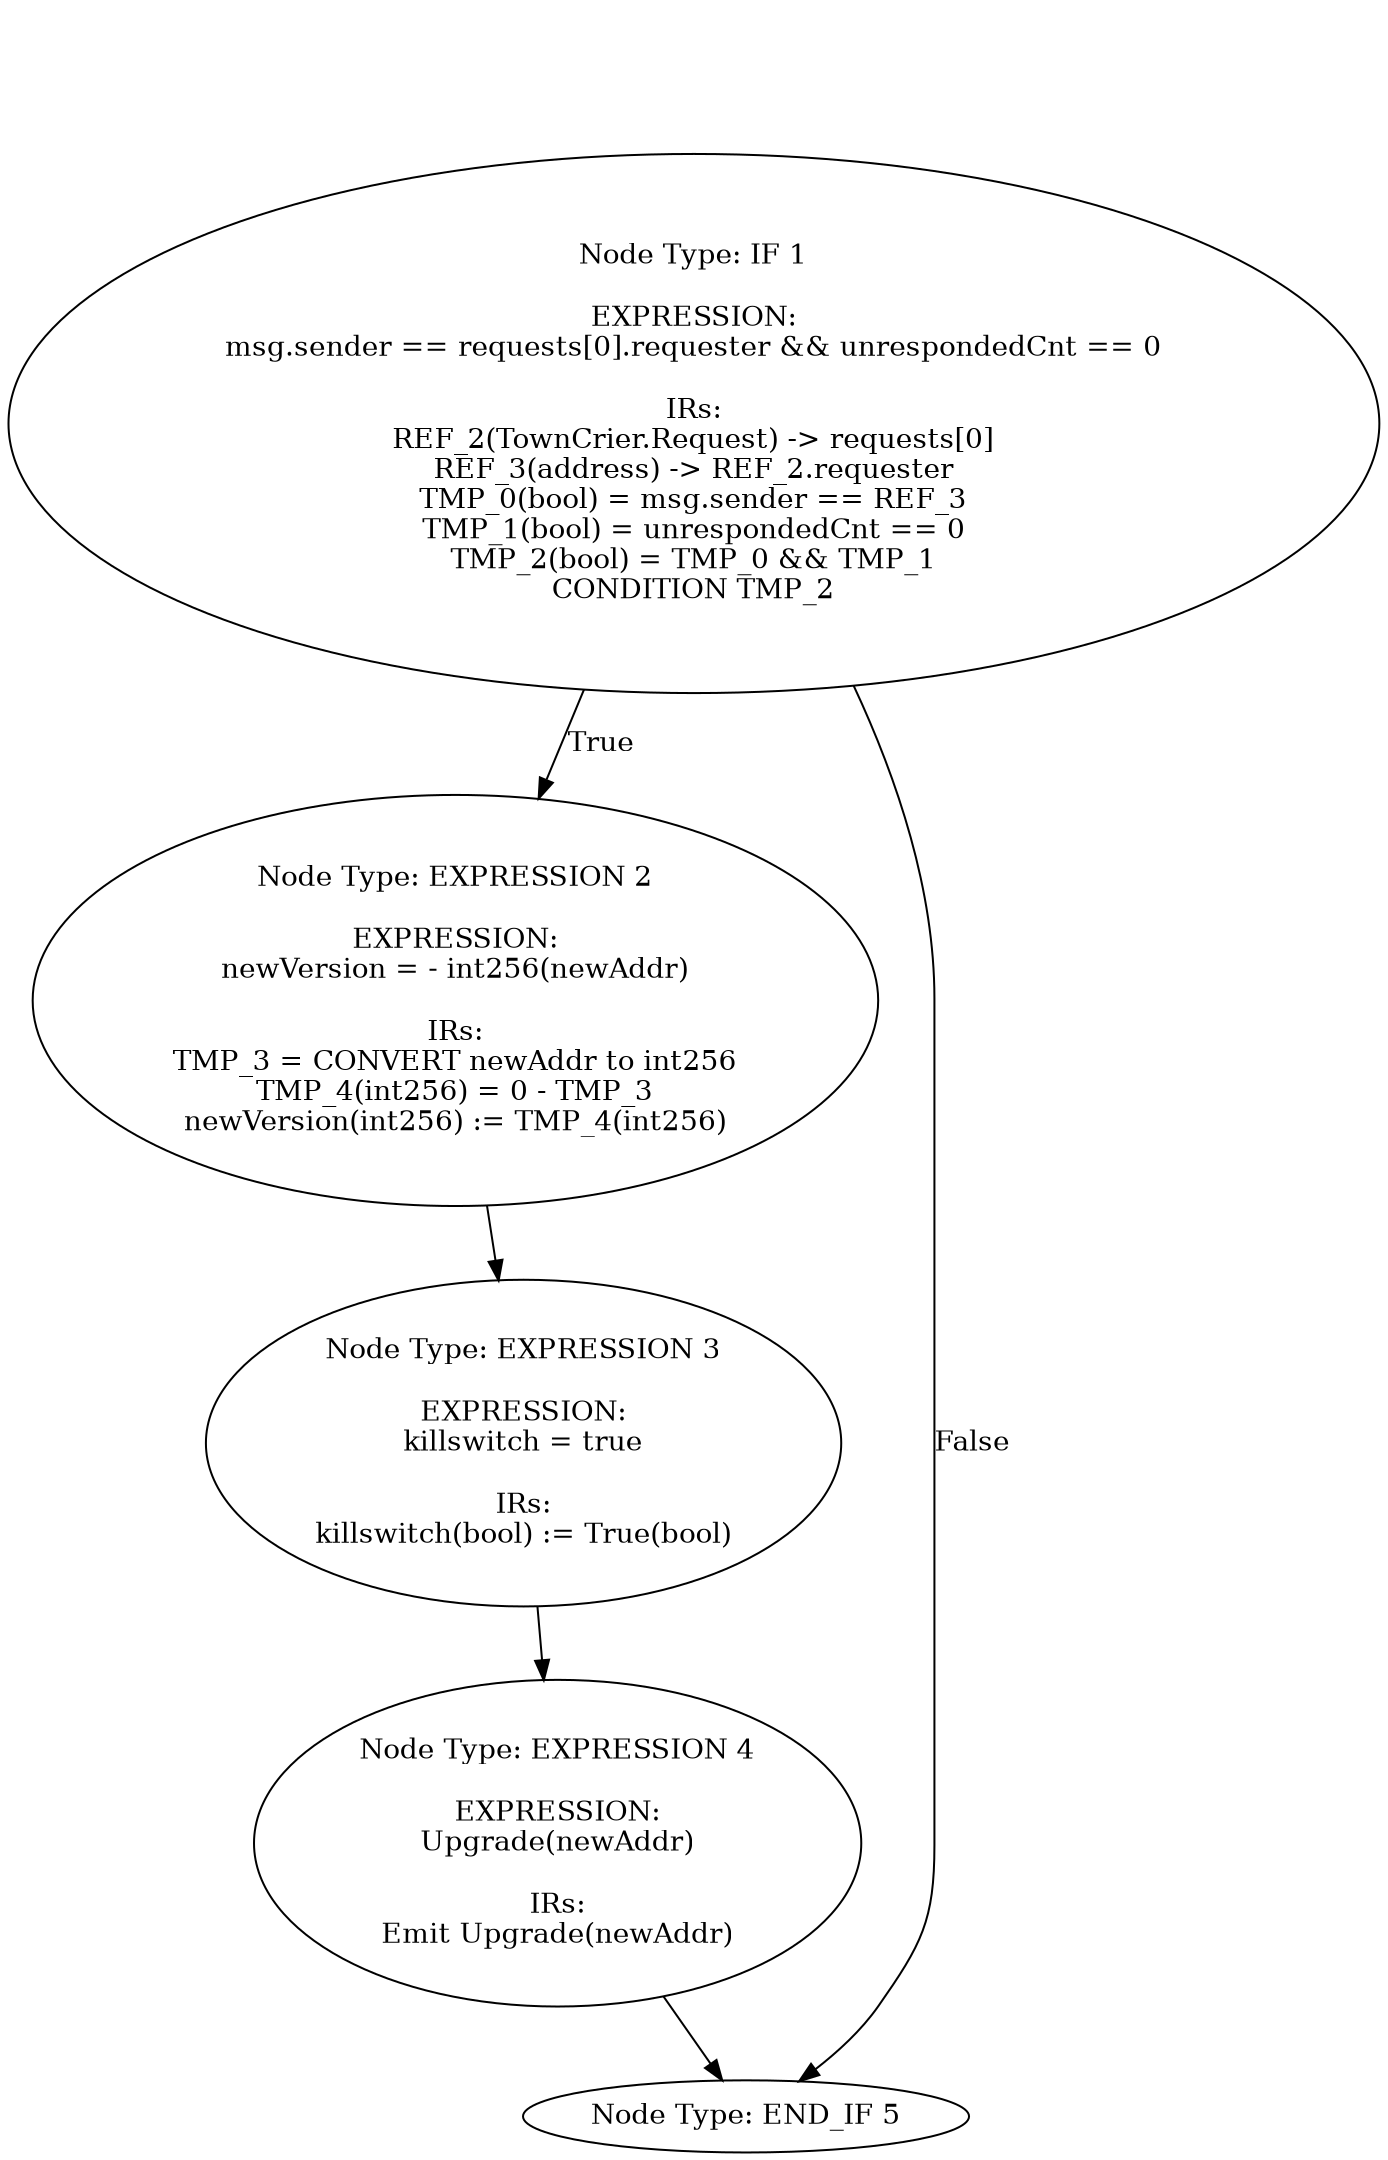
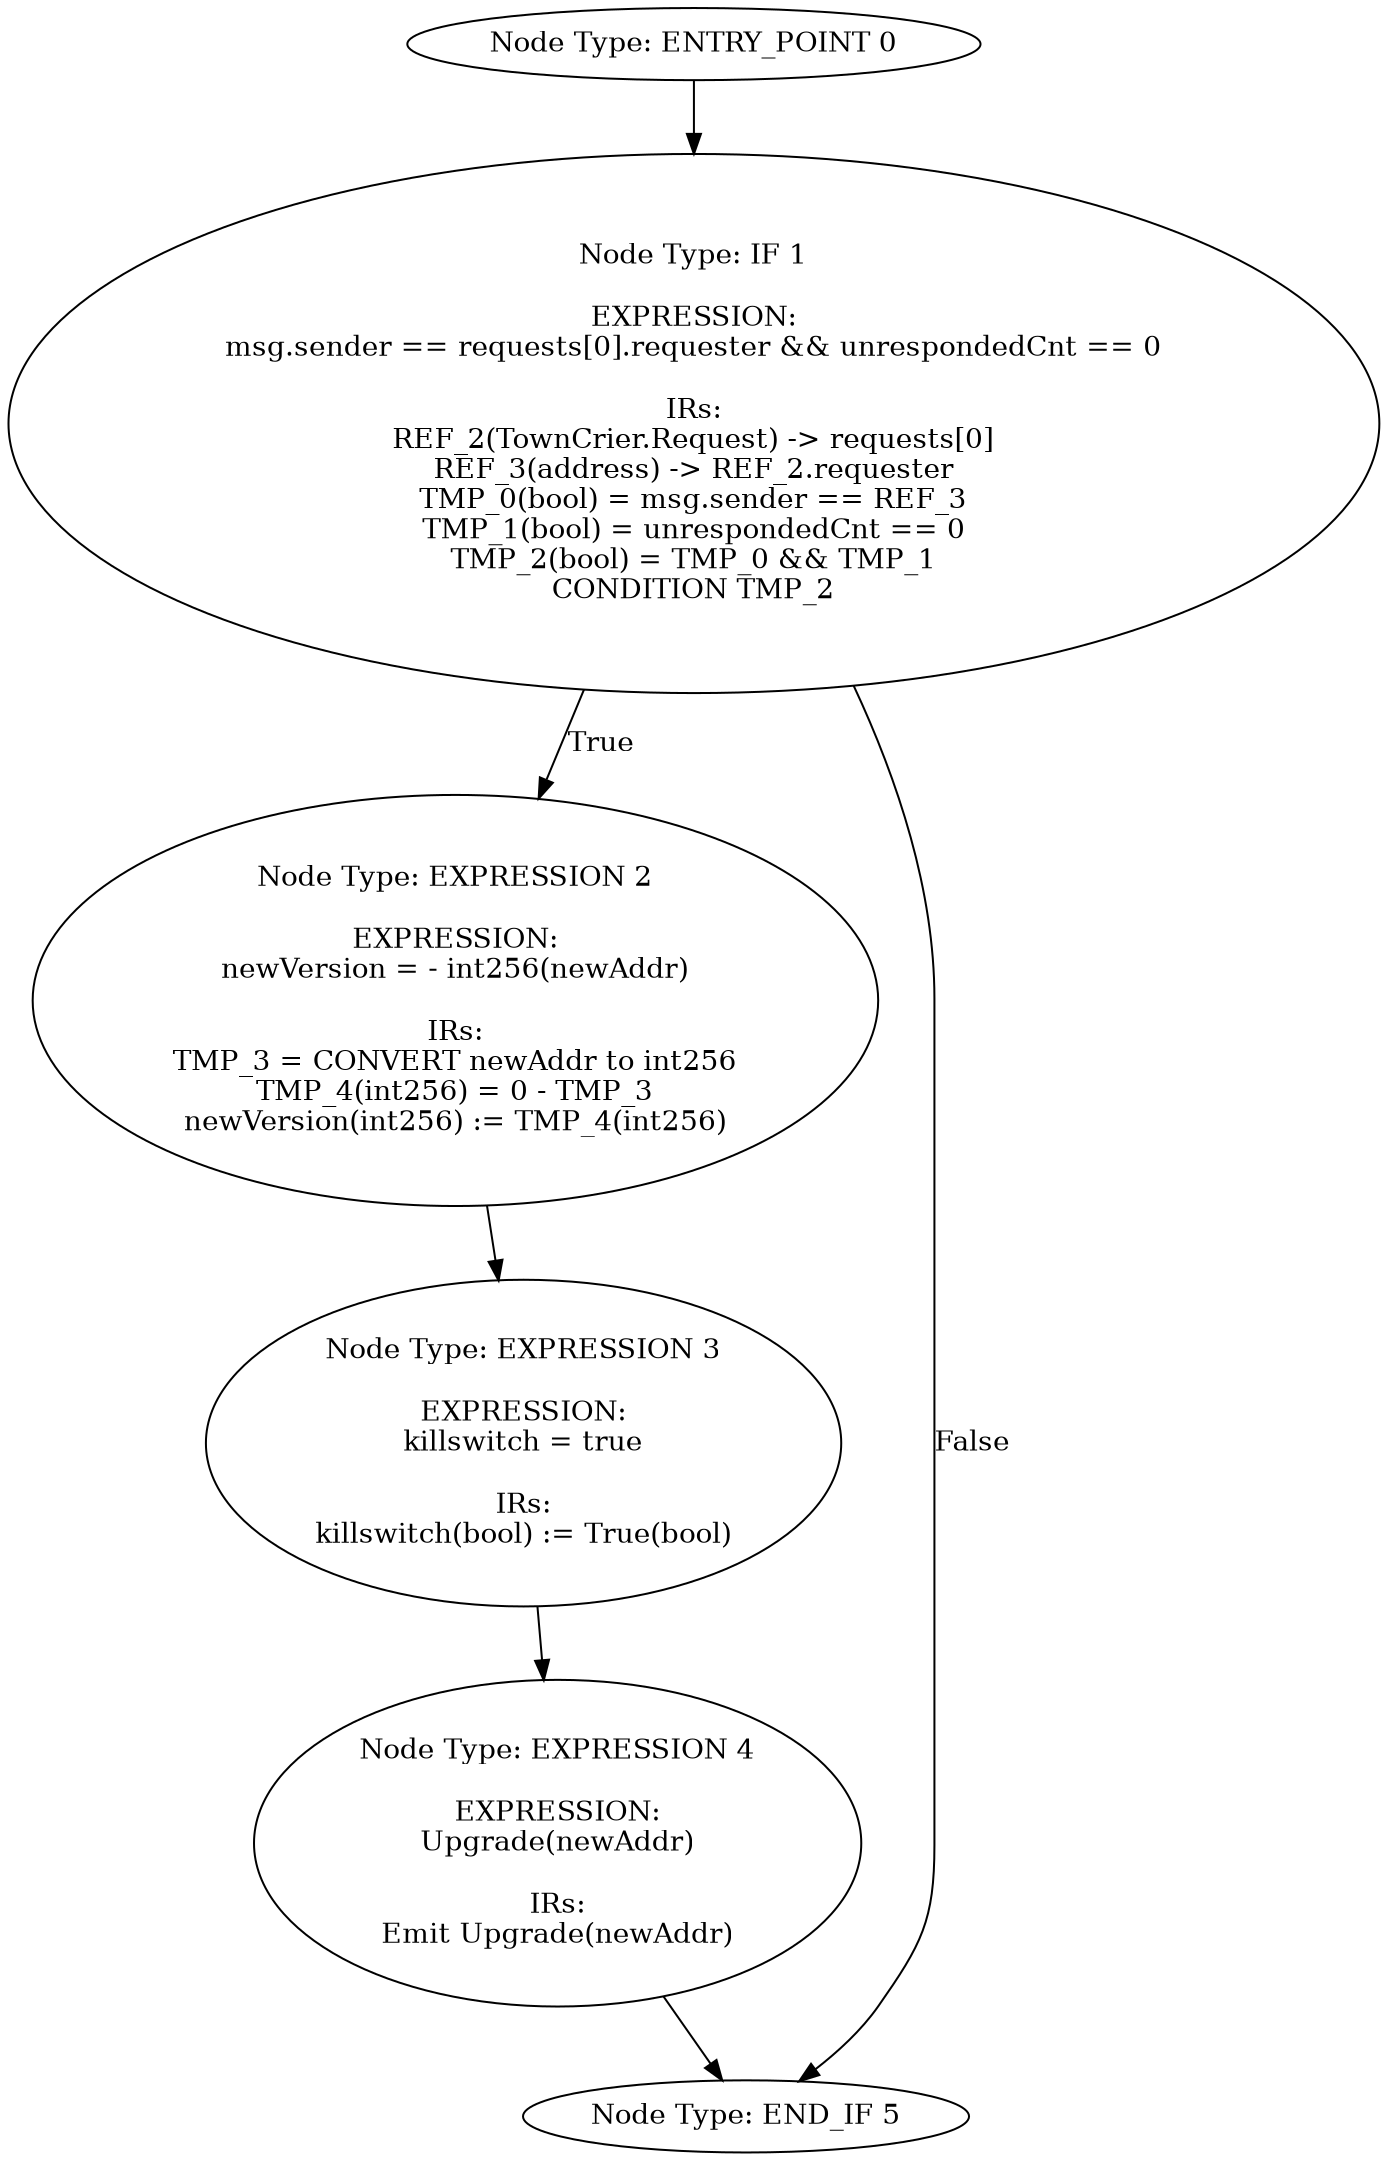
none -> (694, 44)
